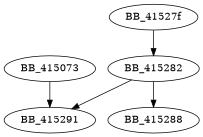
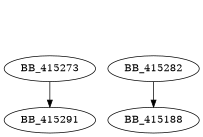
(154, 17) -> none
(50, 69) -> (50, 69)
(105, 93) -> none
(154, 120) -> (154, 120)
